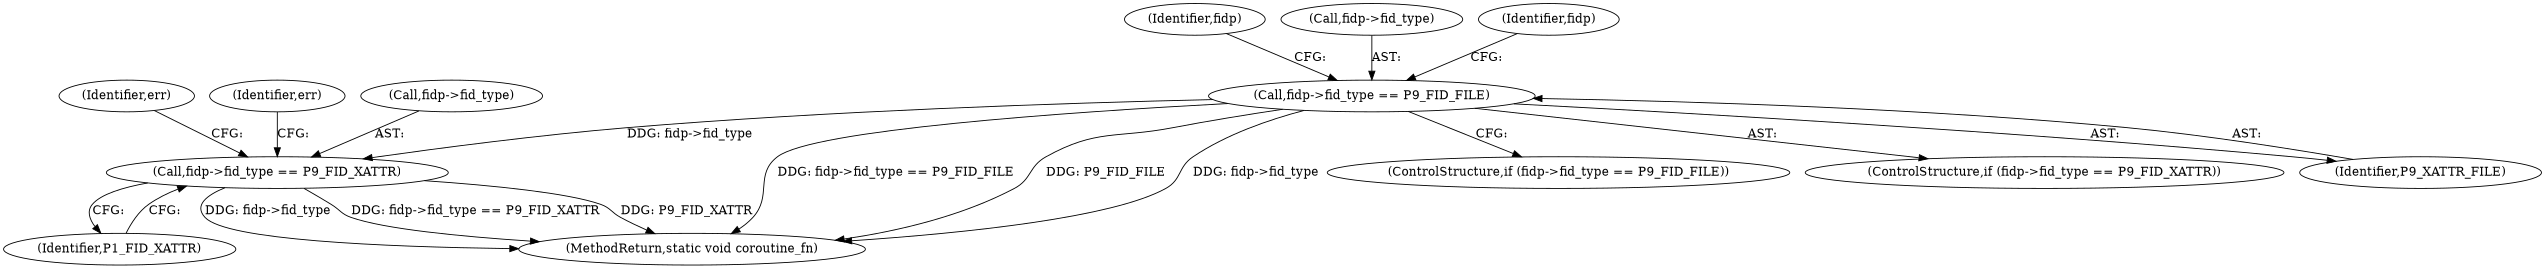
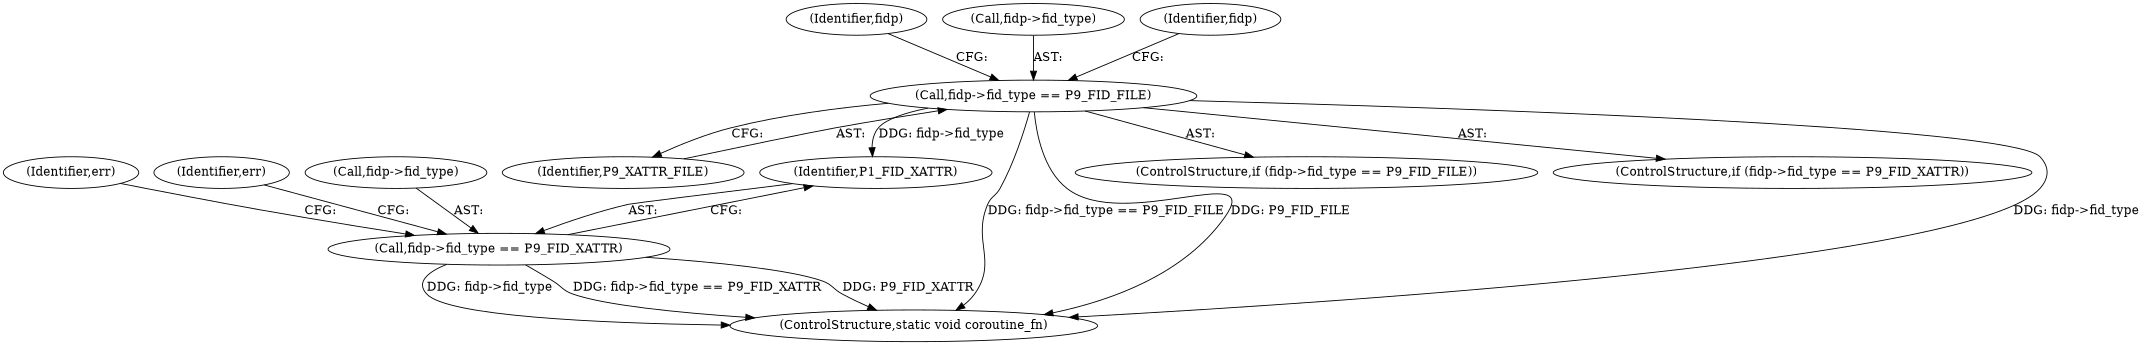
(792, 116) -> (881, 126)
(1494, 134) -> (1203, 134)
(2107, 134) -> (750, 134)
(167, 211) -> (645, 211)
(692, 249) -> (914, 326)
